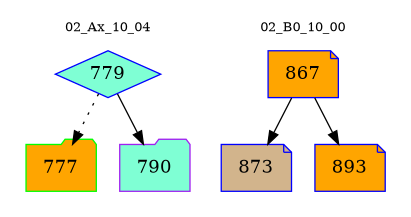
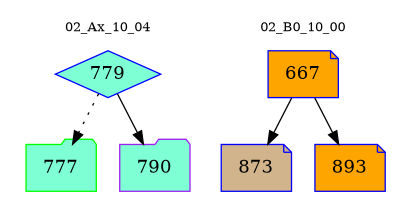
(303, 74) -> (303, 74)
(61, 168) -> (61, 168)
